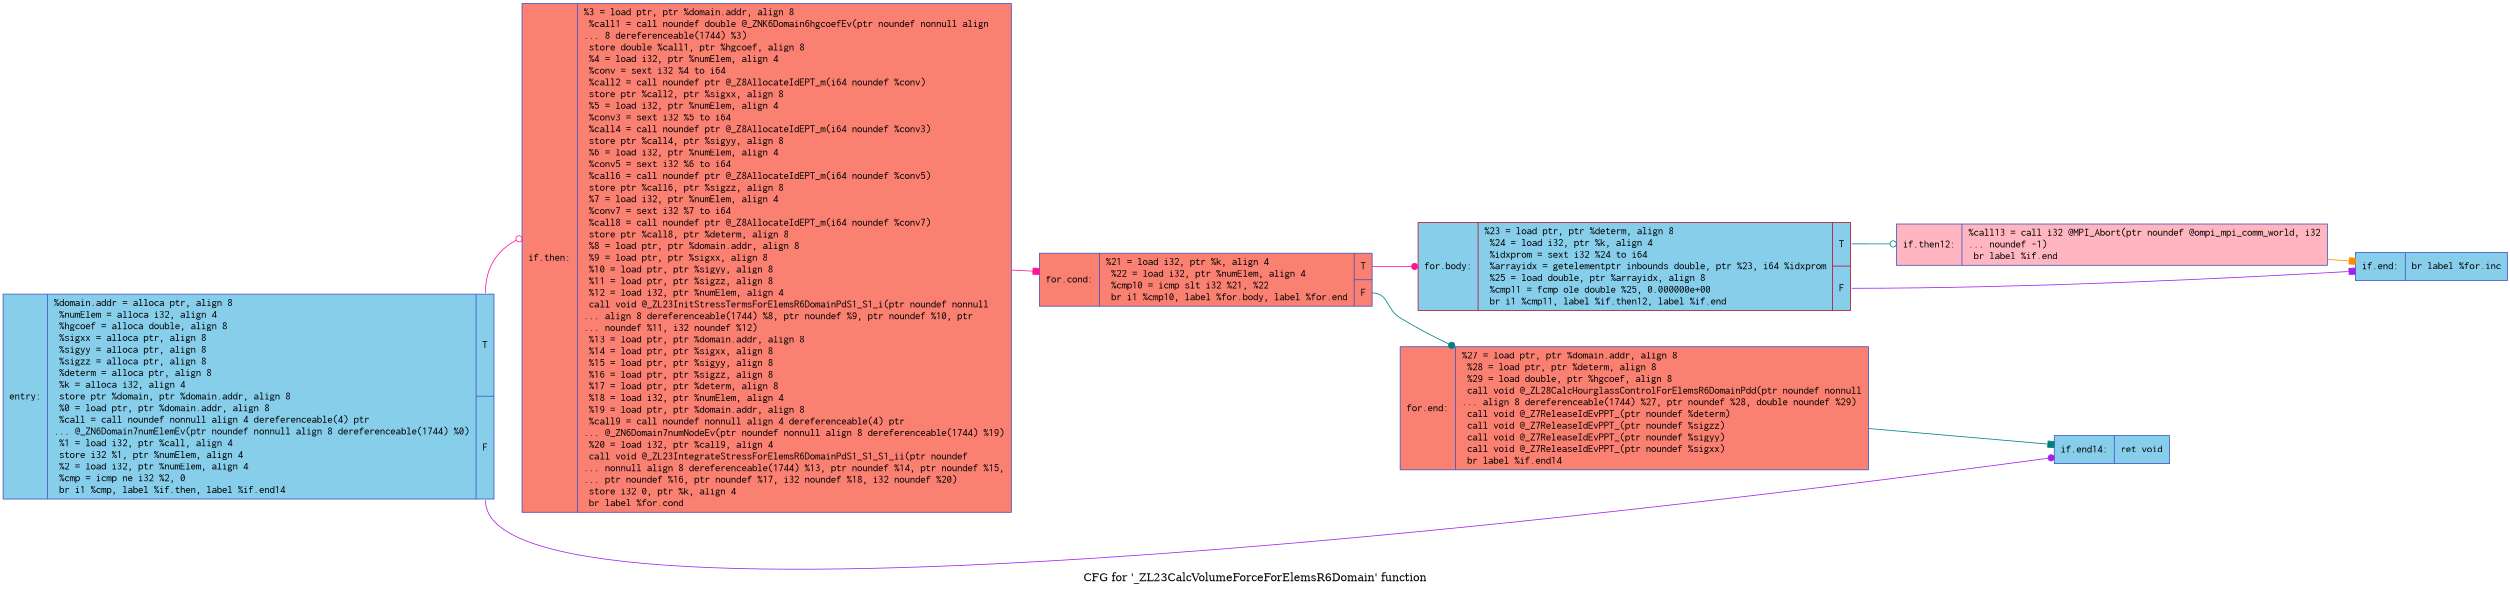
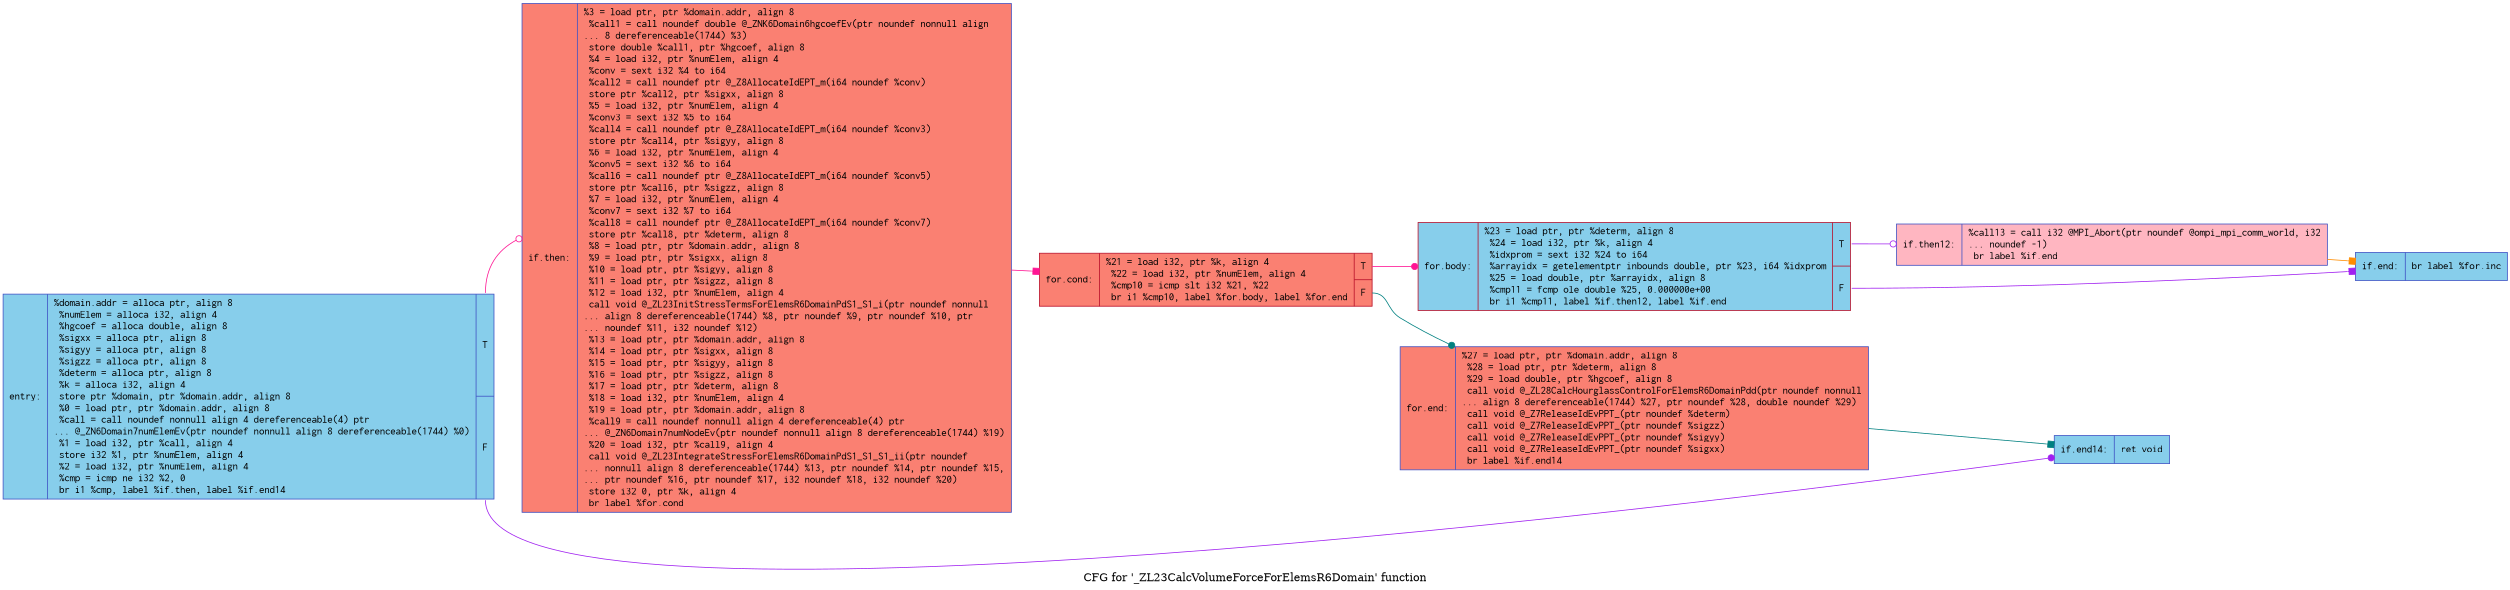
(1871, 244) -> (1871, 244)
(1206, 280) -> (1206, 280)
